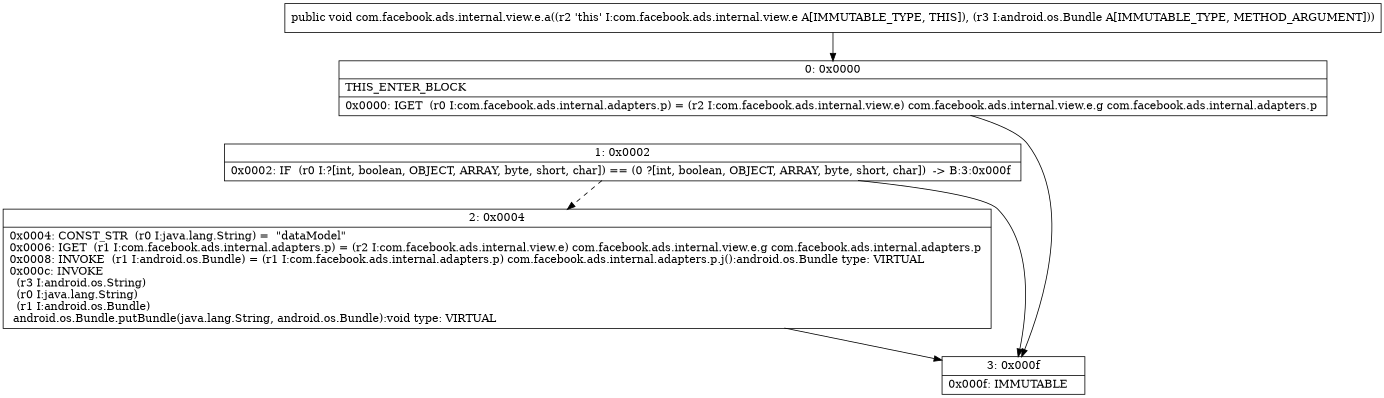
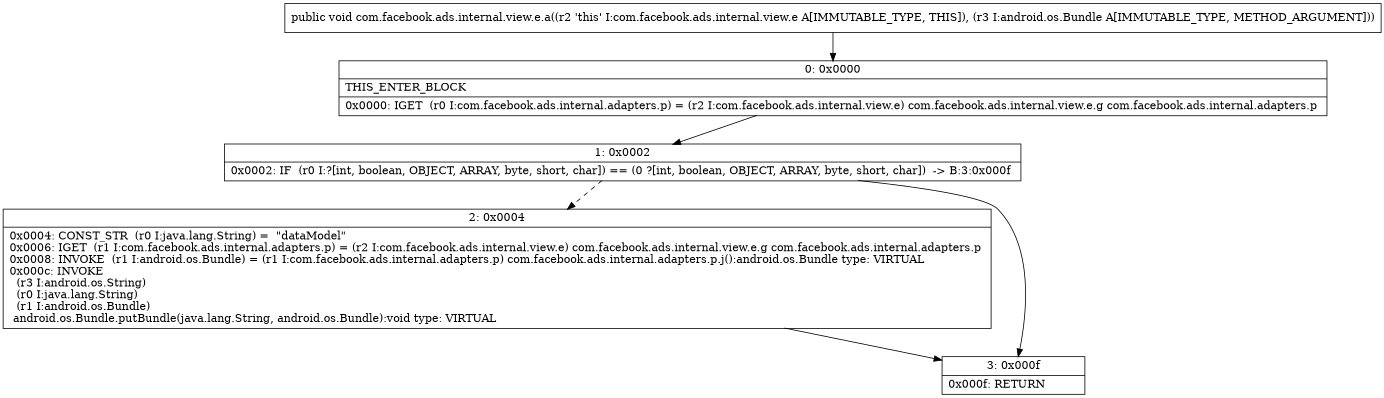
(1051, 214) -> (719, 129)
(1013, 385) -> (1002, 385)
